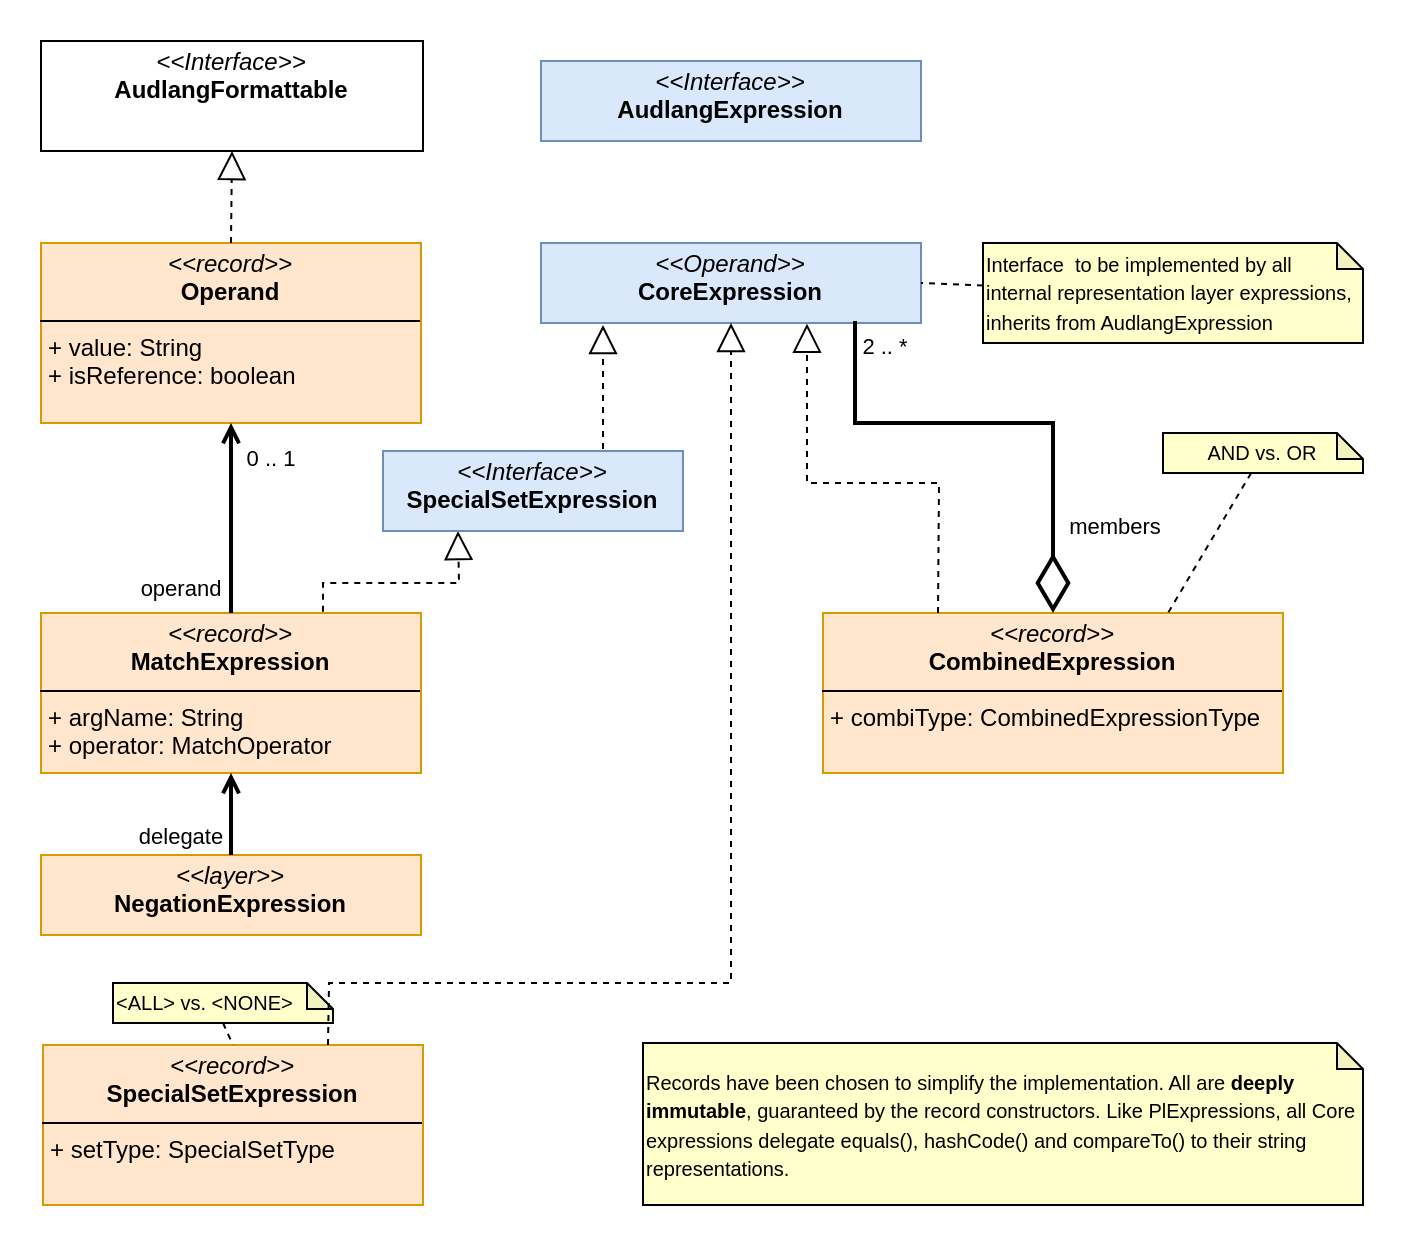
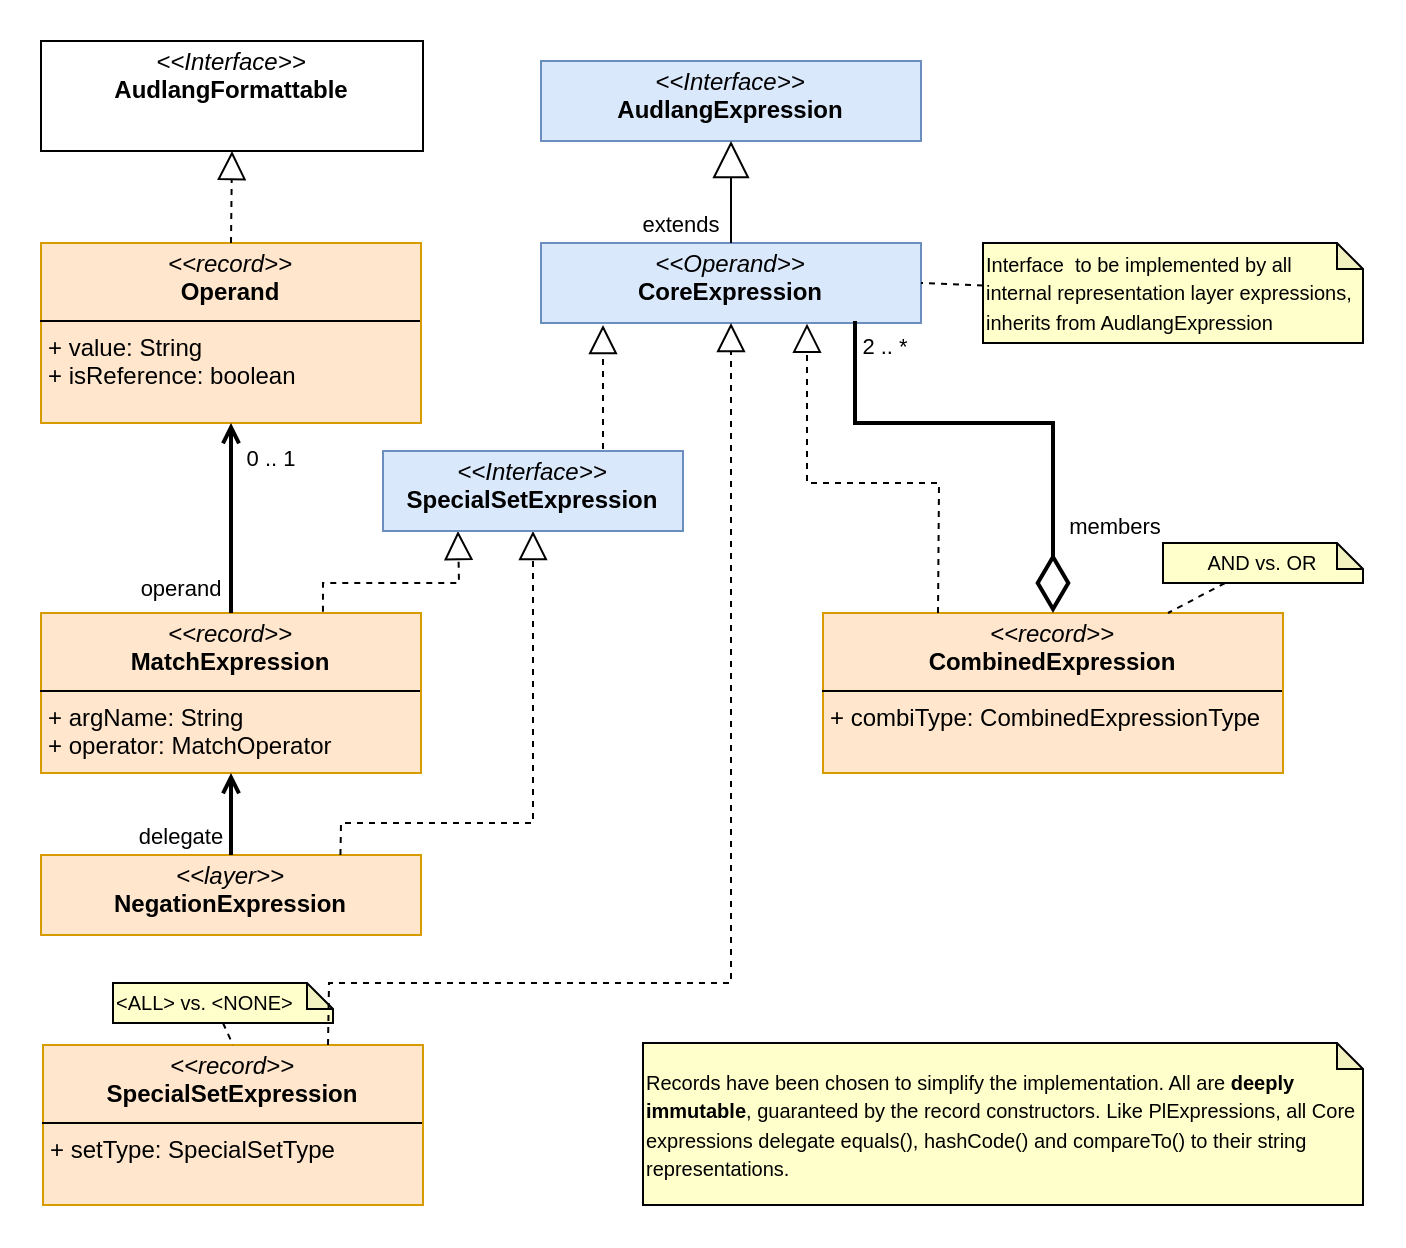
none -> (731, 211)
(1263, 453) -> (1263, 563)
none -> (533, 804)
